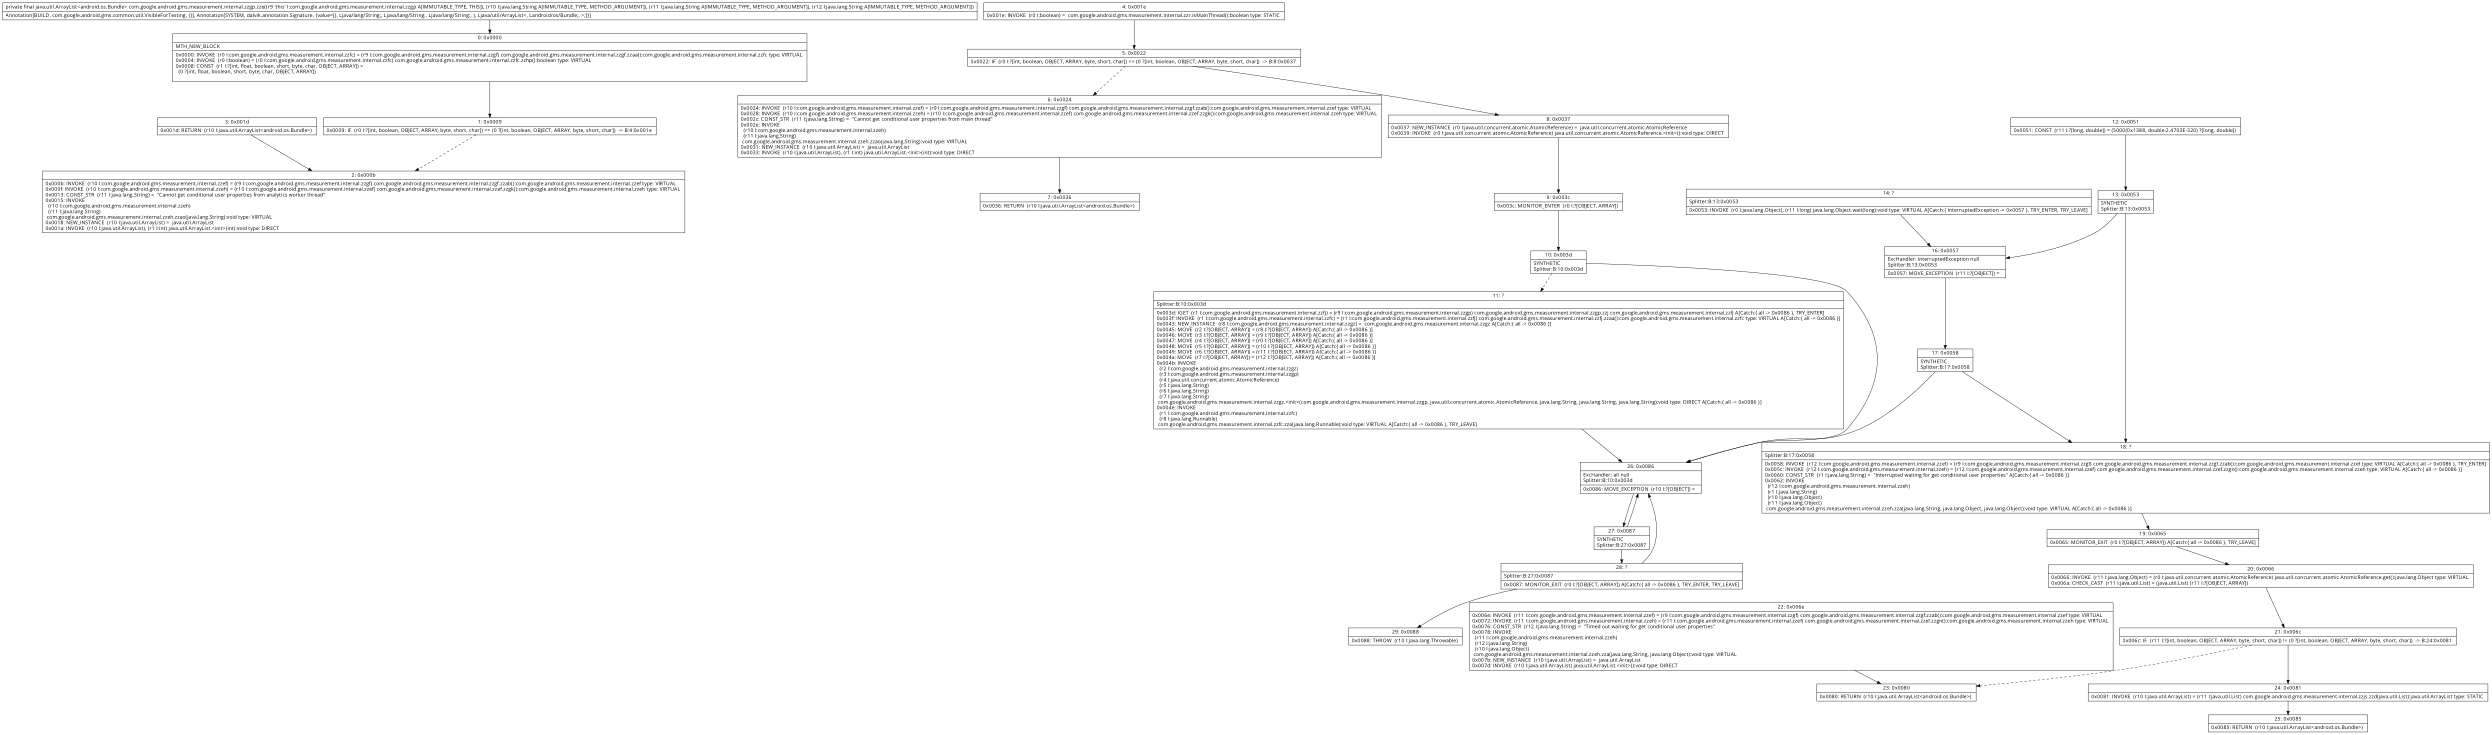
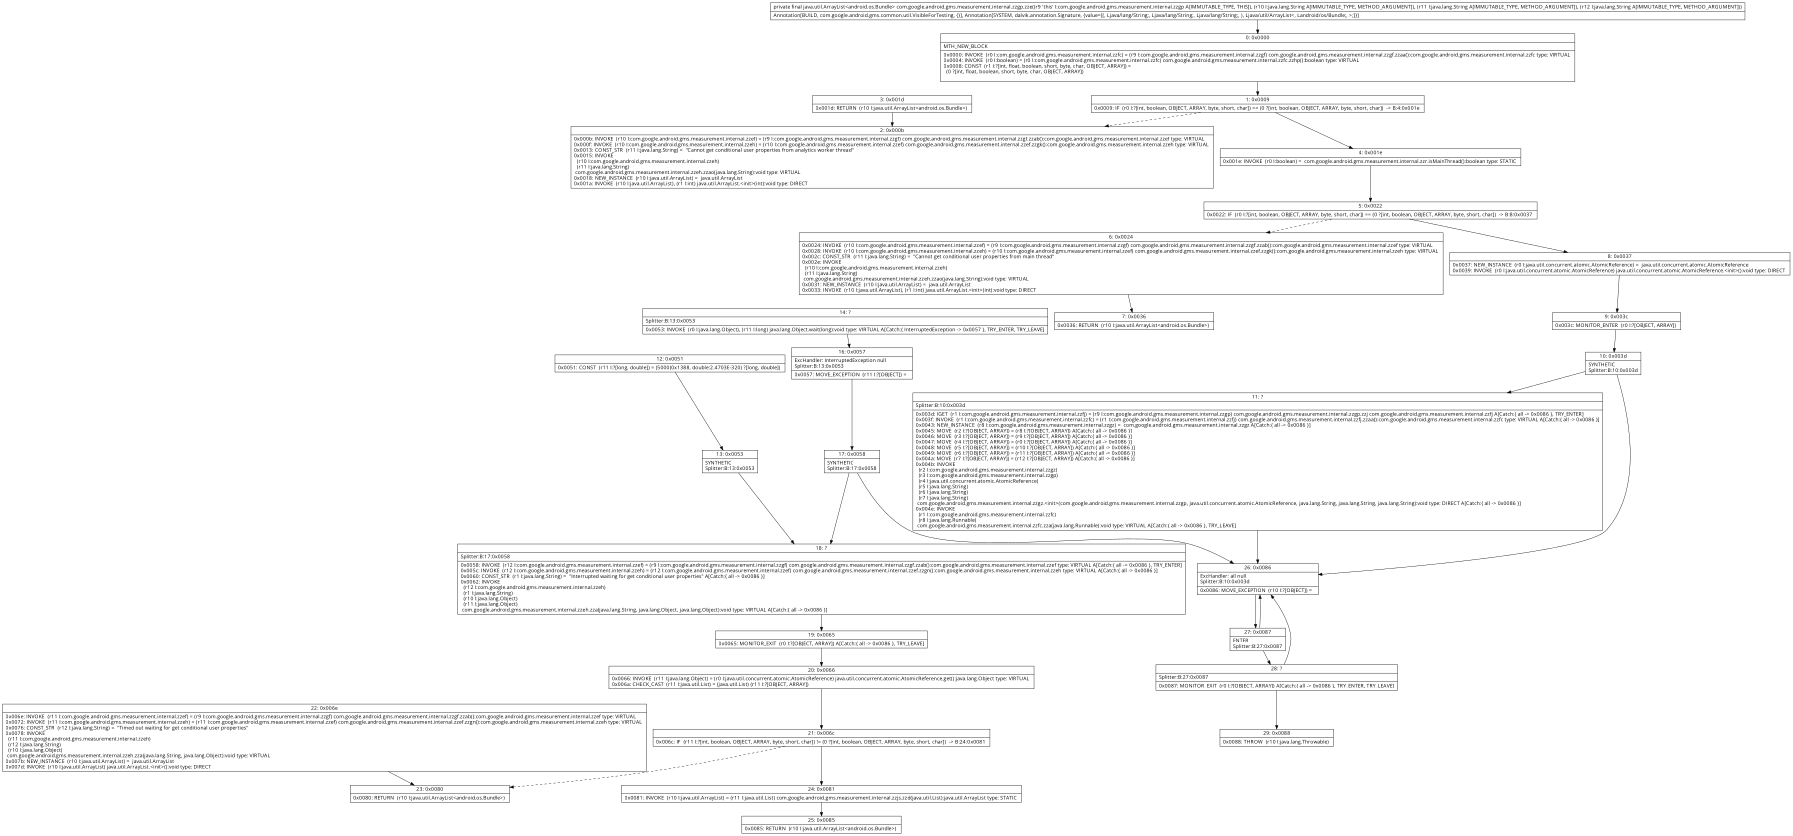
none -> (1312, 130)
(2068, 244) -> none
(1547, 281) -> (1548, 382)
(1610, 540) -> (1241, 641)
